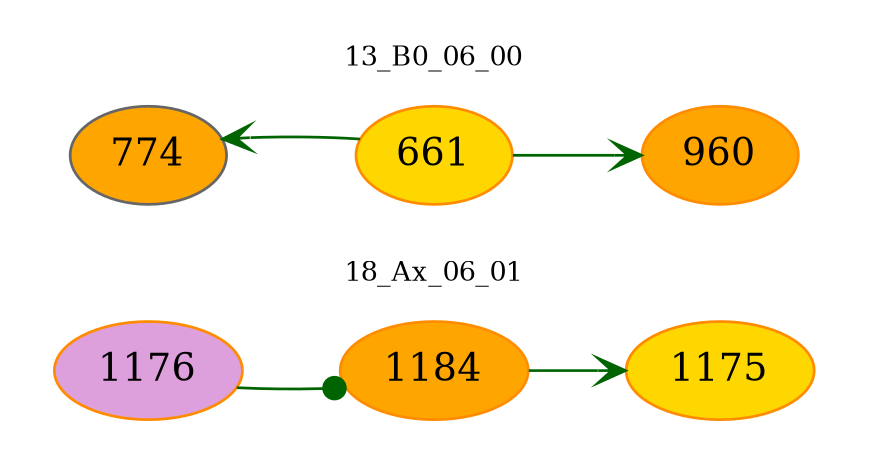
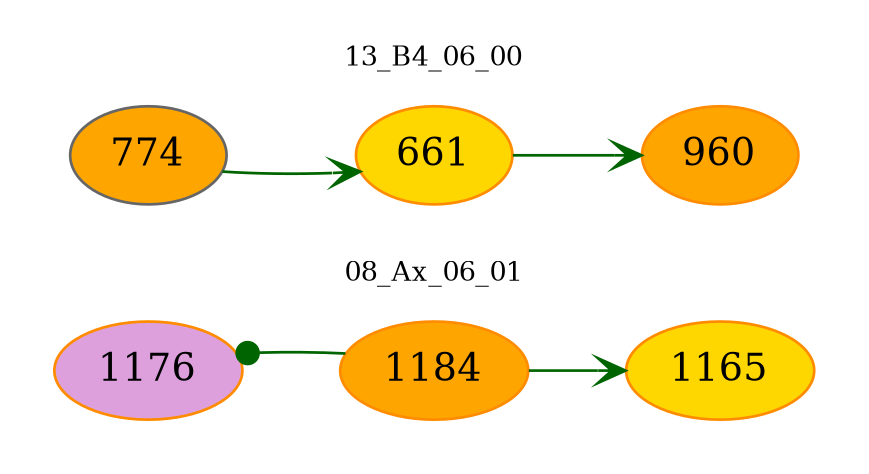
(434, 59) -> (434, 59)
(305, 137) -> (277, 174)
(434, 274) -> (434, 274)
(720, 371) -> (720, 371)
(280, 389) -> (302, 352)
